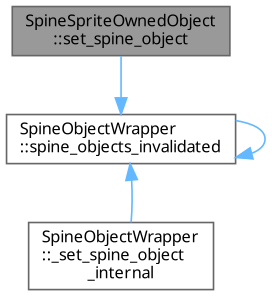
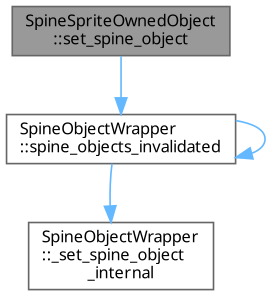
(132, 201) -> (110, 185)
